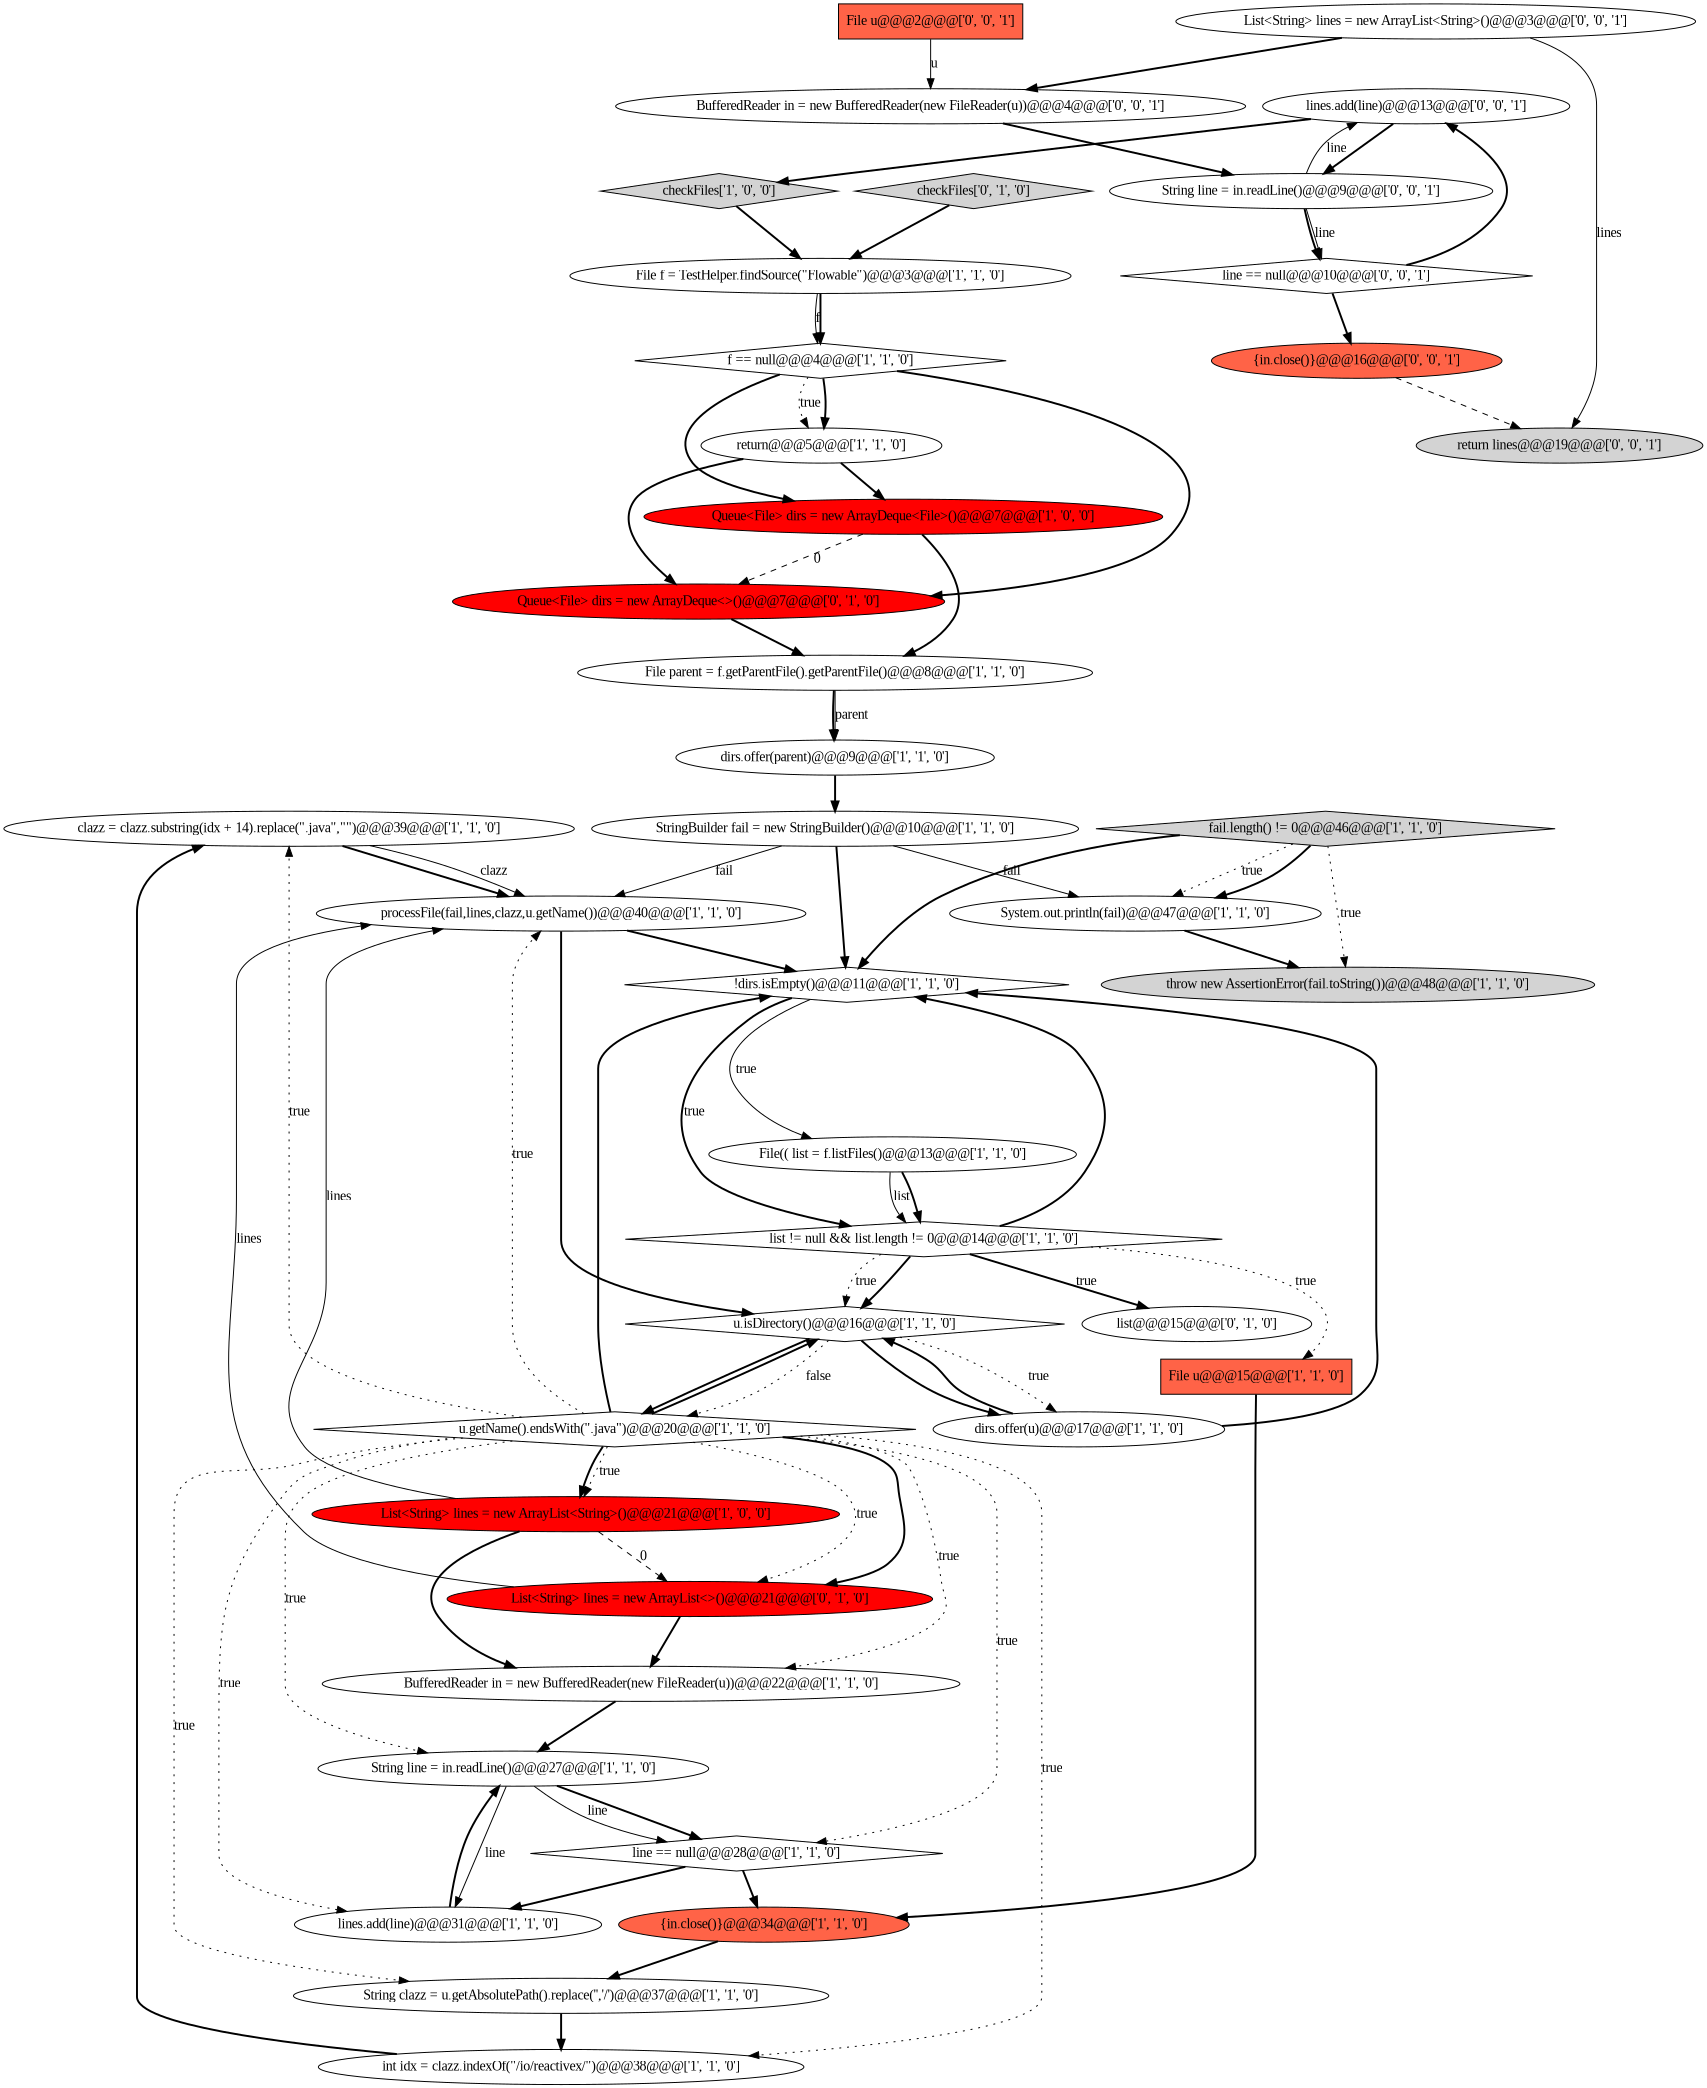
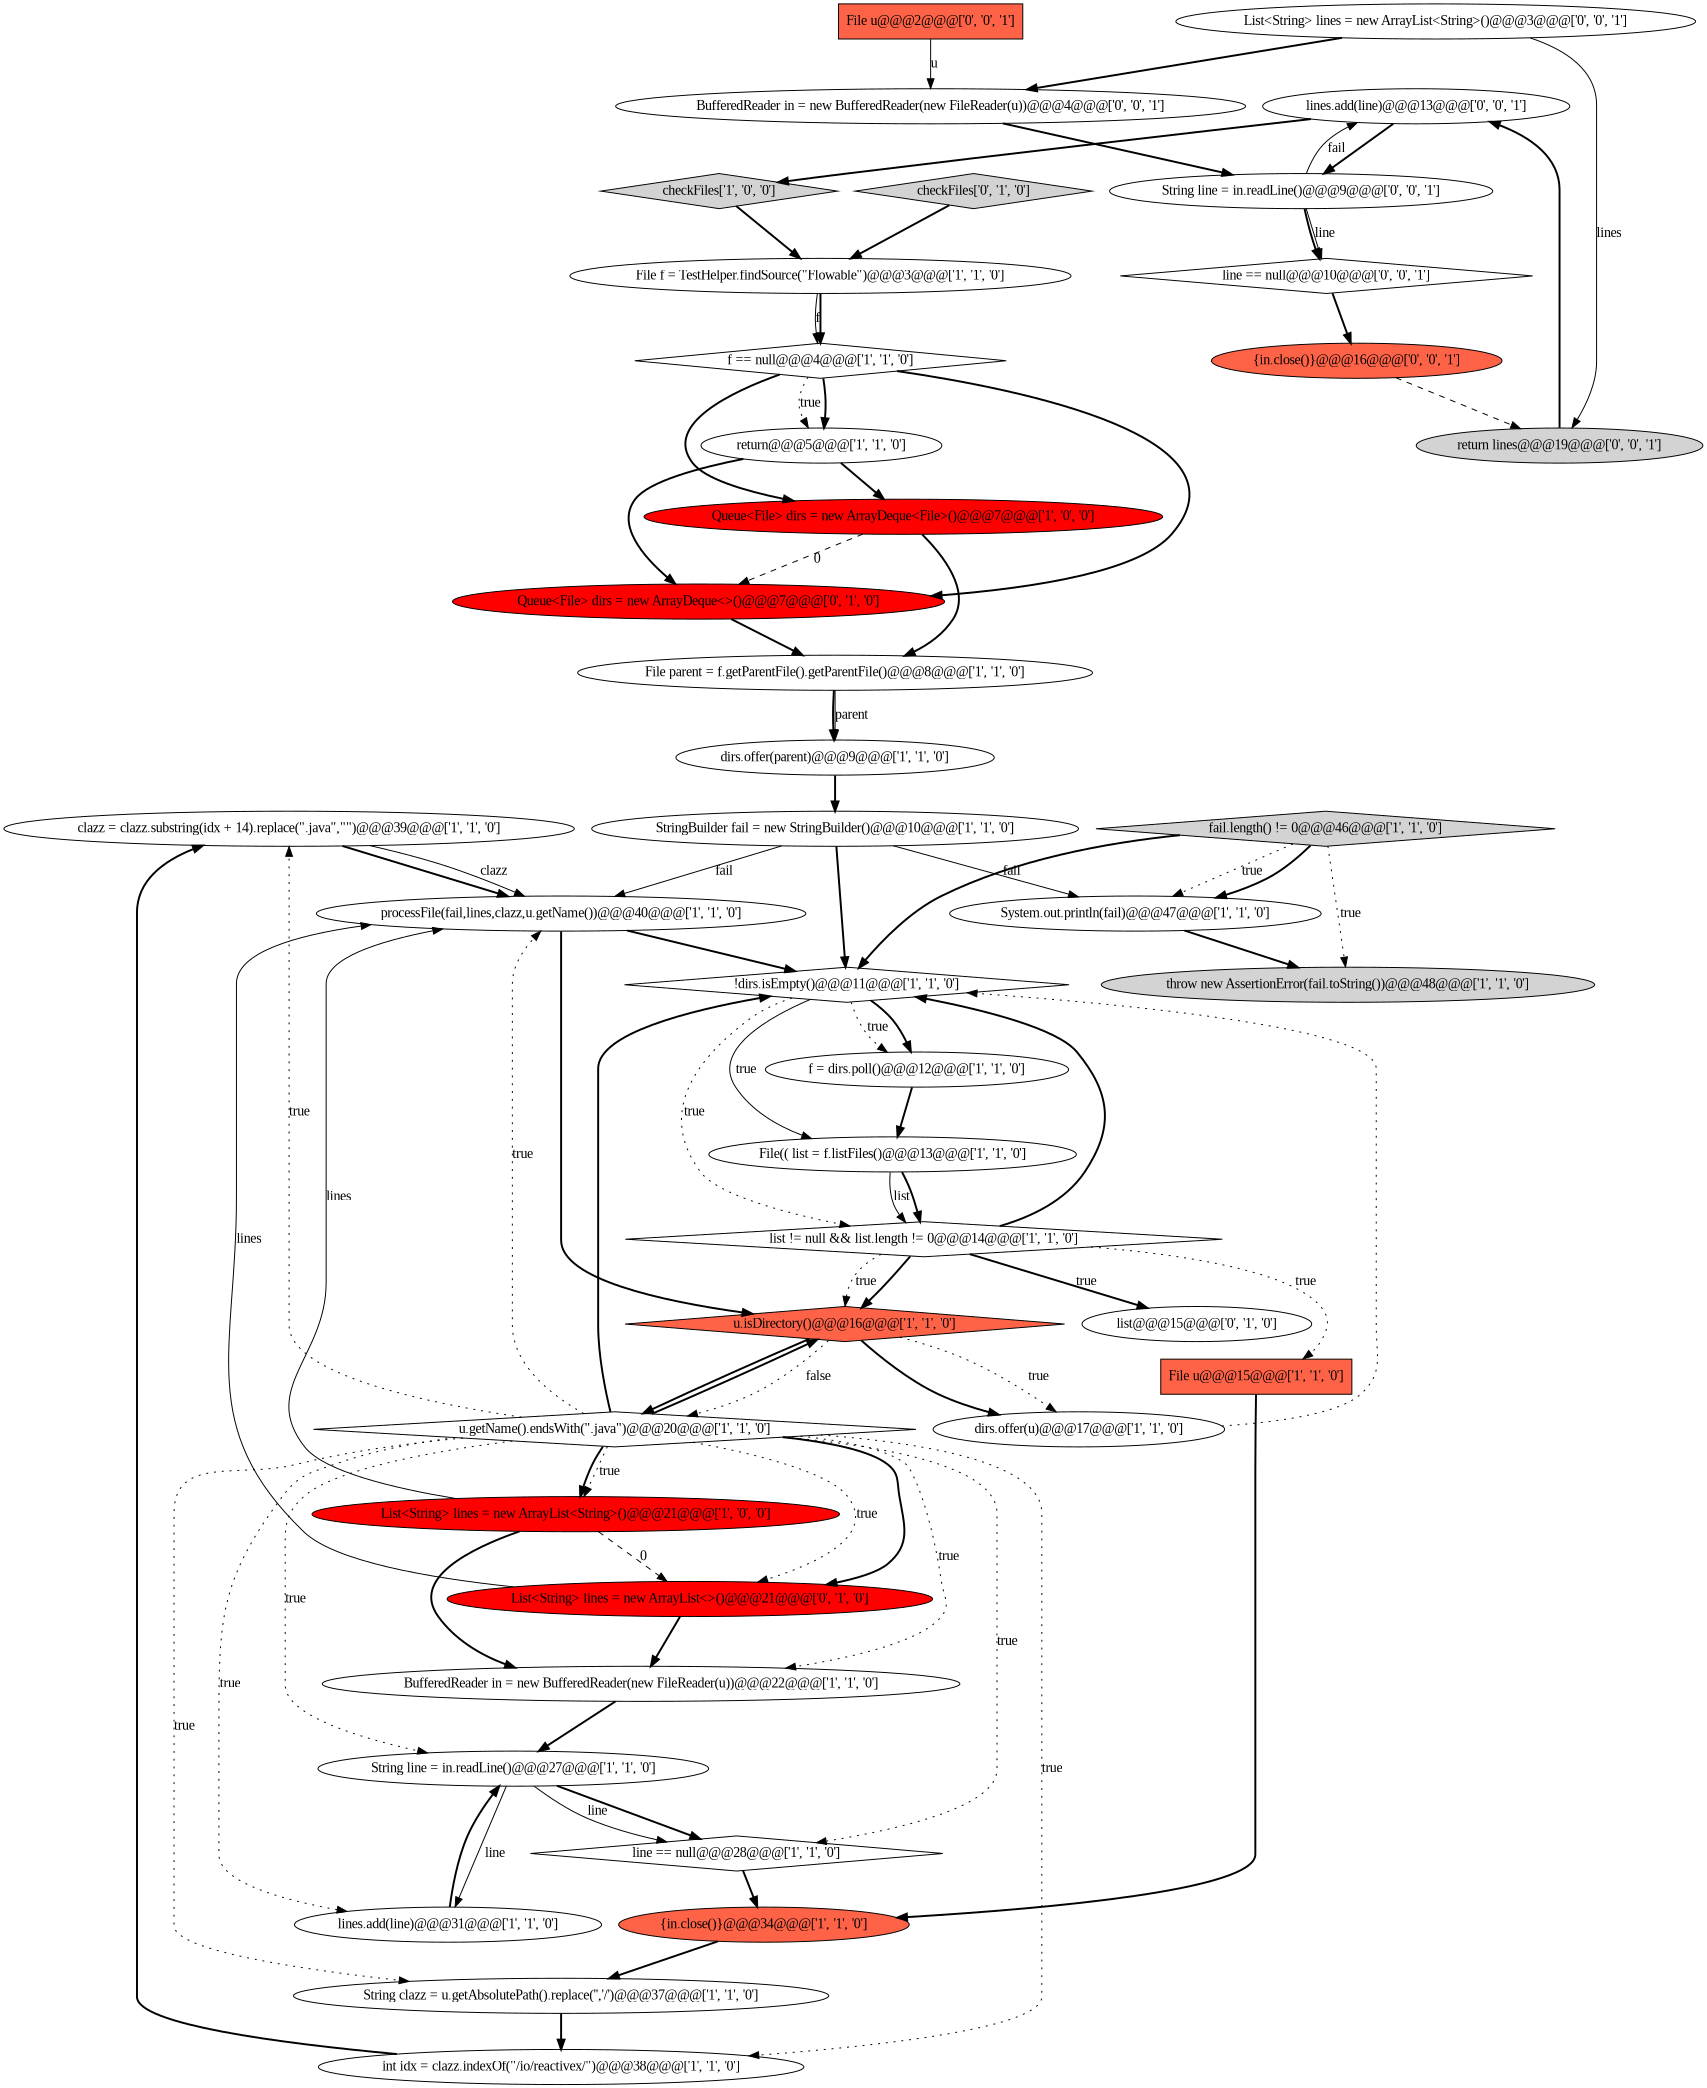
(1337, 149) -> (1337, 149)
(1498, 213) -> (1560, 262)
none -> (917, 1070)
(1376, 1100) -> (1376, 1100)
(684, 1137) -> (684, 1137)
(845, 1324) -> (845, 1324)
(950, 1382) -> none
(603, 1887) -> none
